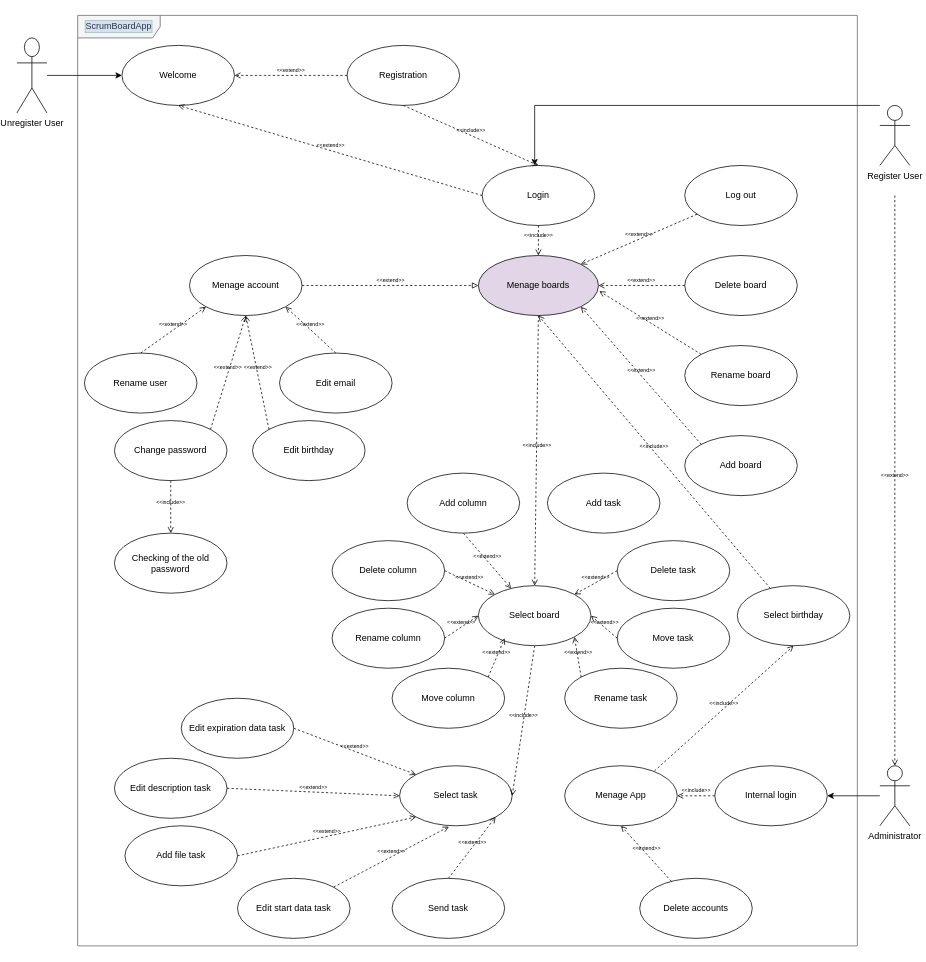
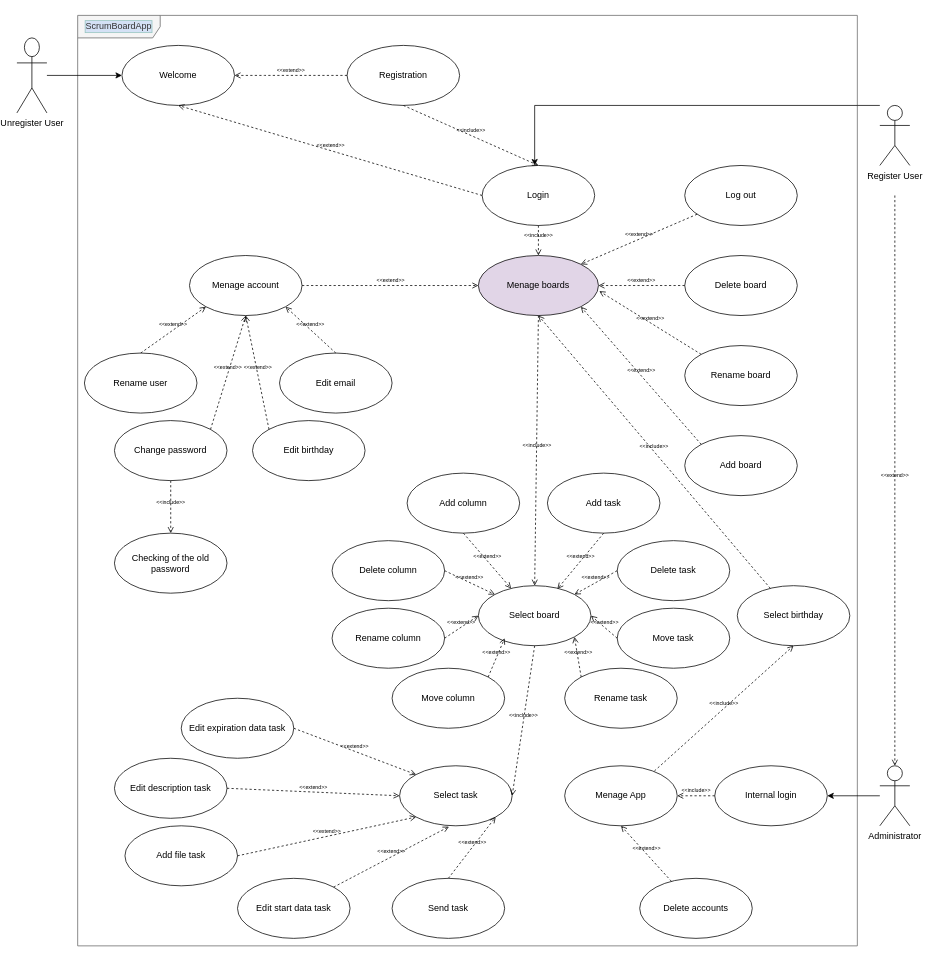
(471, 285) -> (473, 285)
none -> (581, 560)
